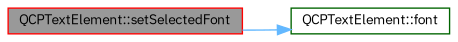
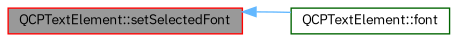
(260, 30) -> (274, 12)
